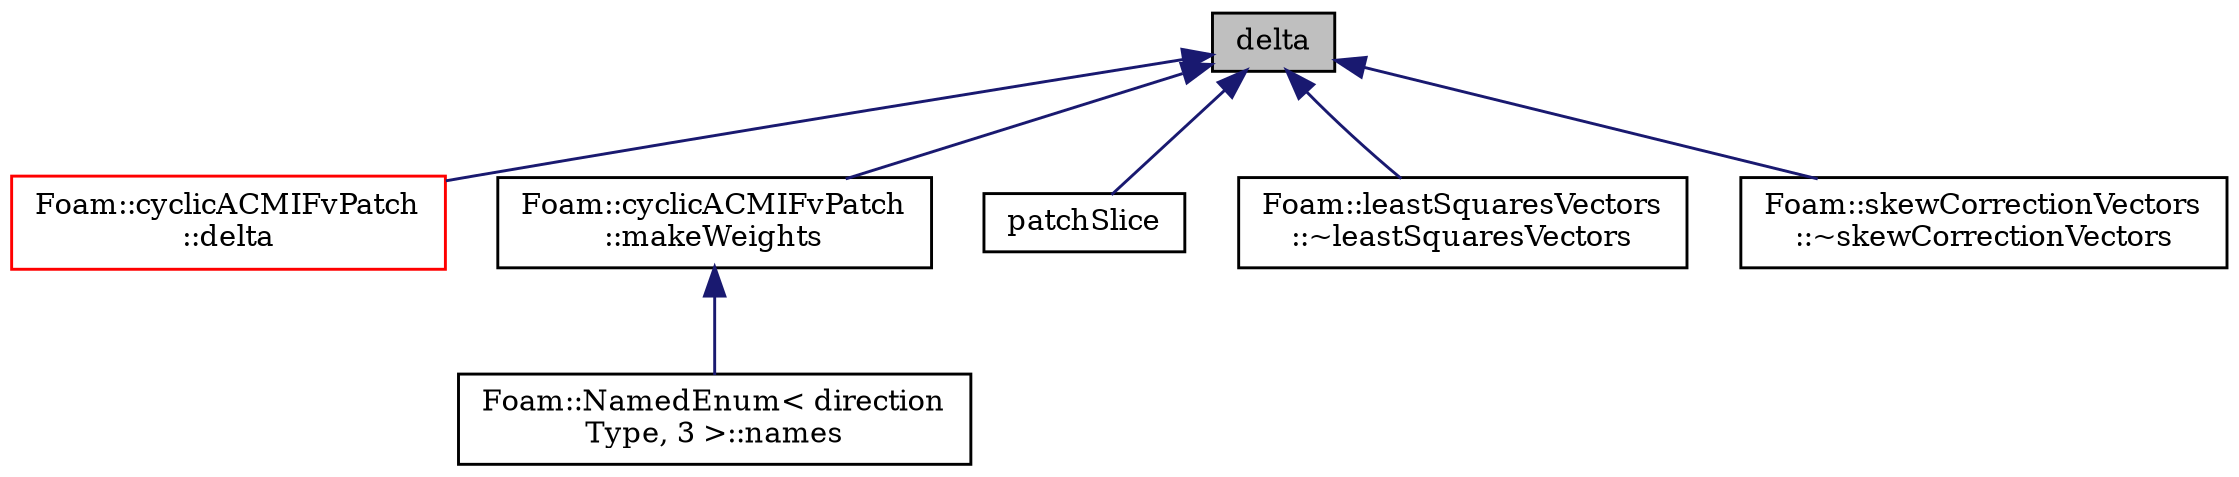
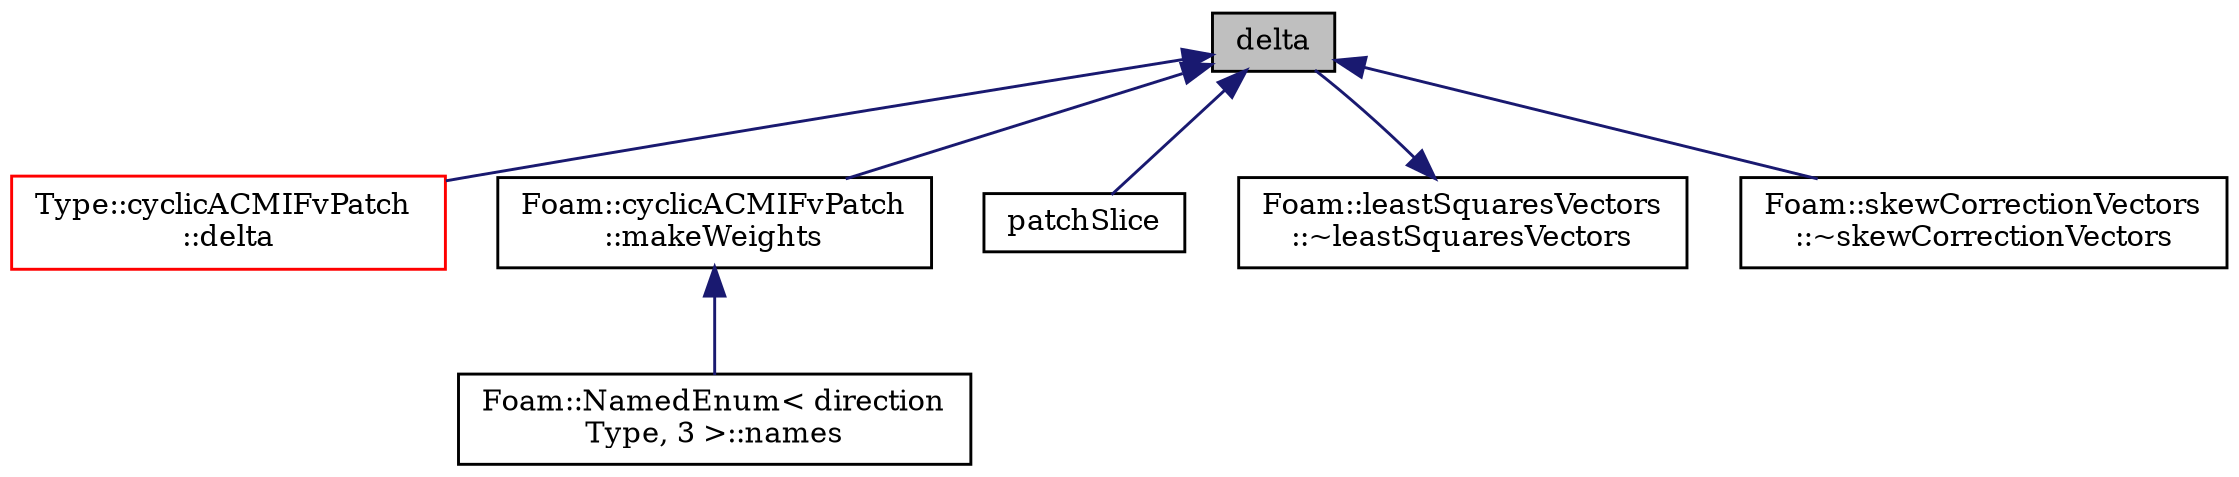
(1353, 136) -> (1366, 113)
(229, 223) -> (229, 223)
